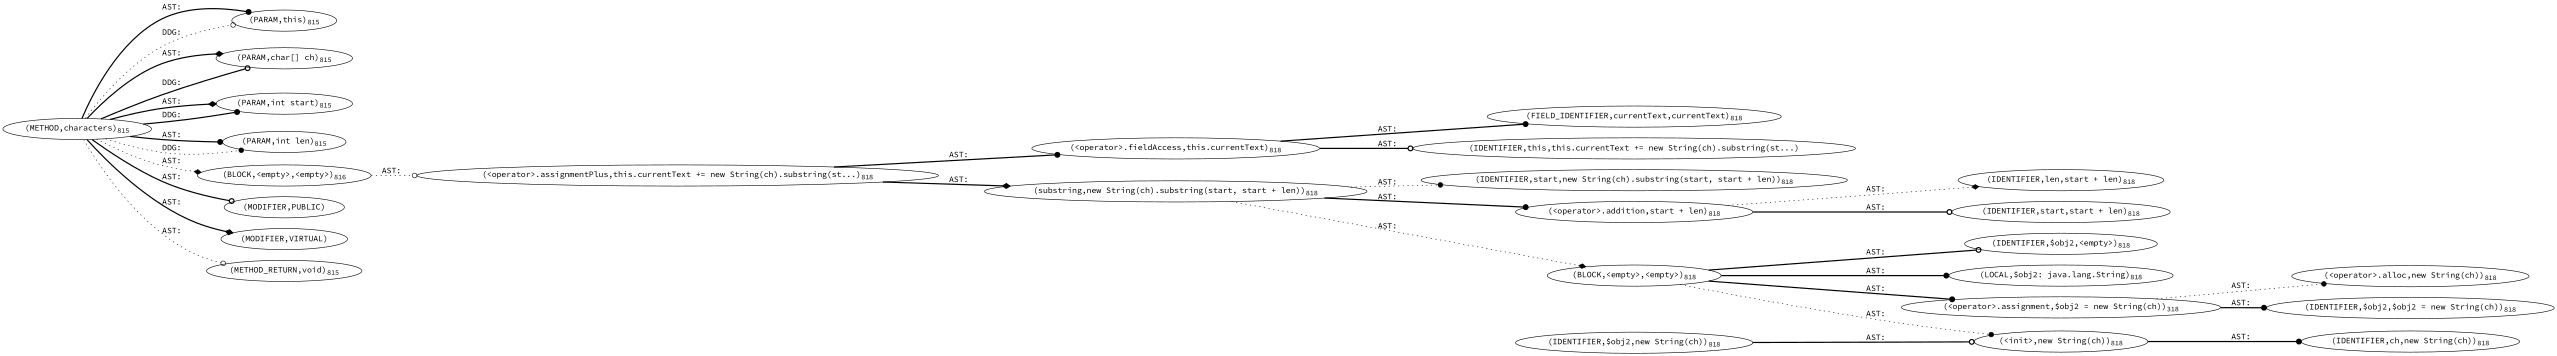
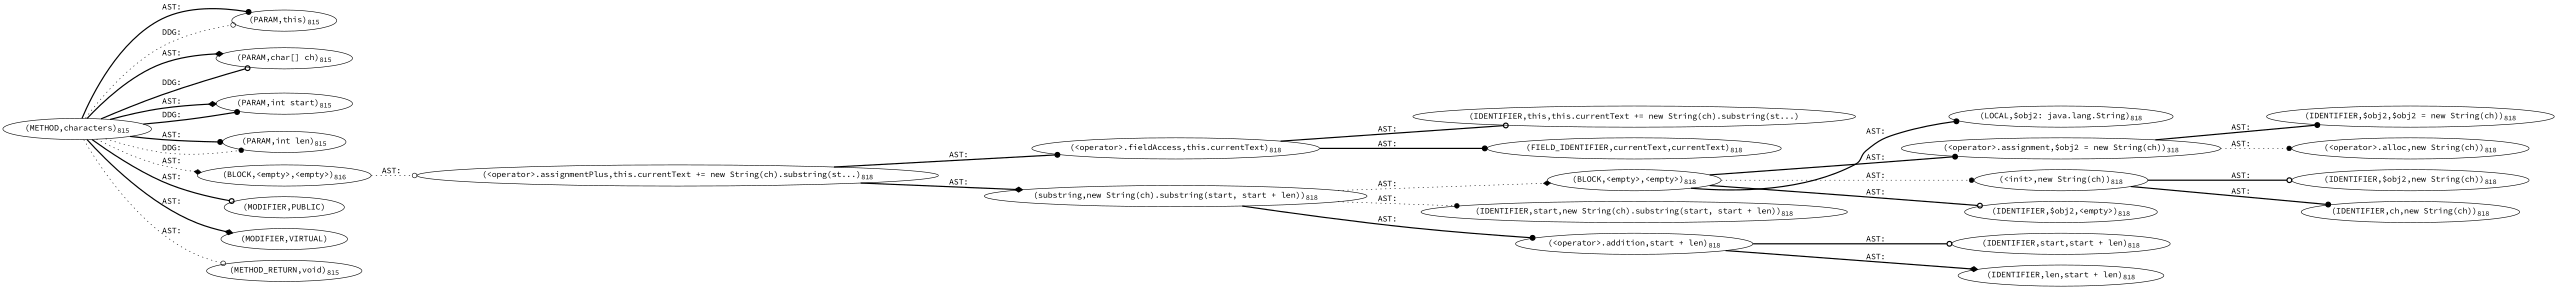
(1850, 197) -> (1848, 260)
(1861, 342) -> (2217, 180)
